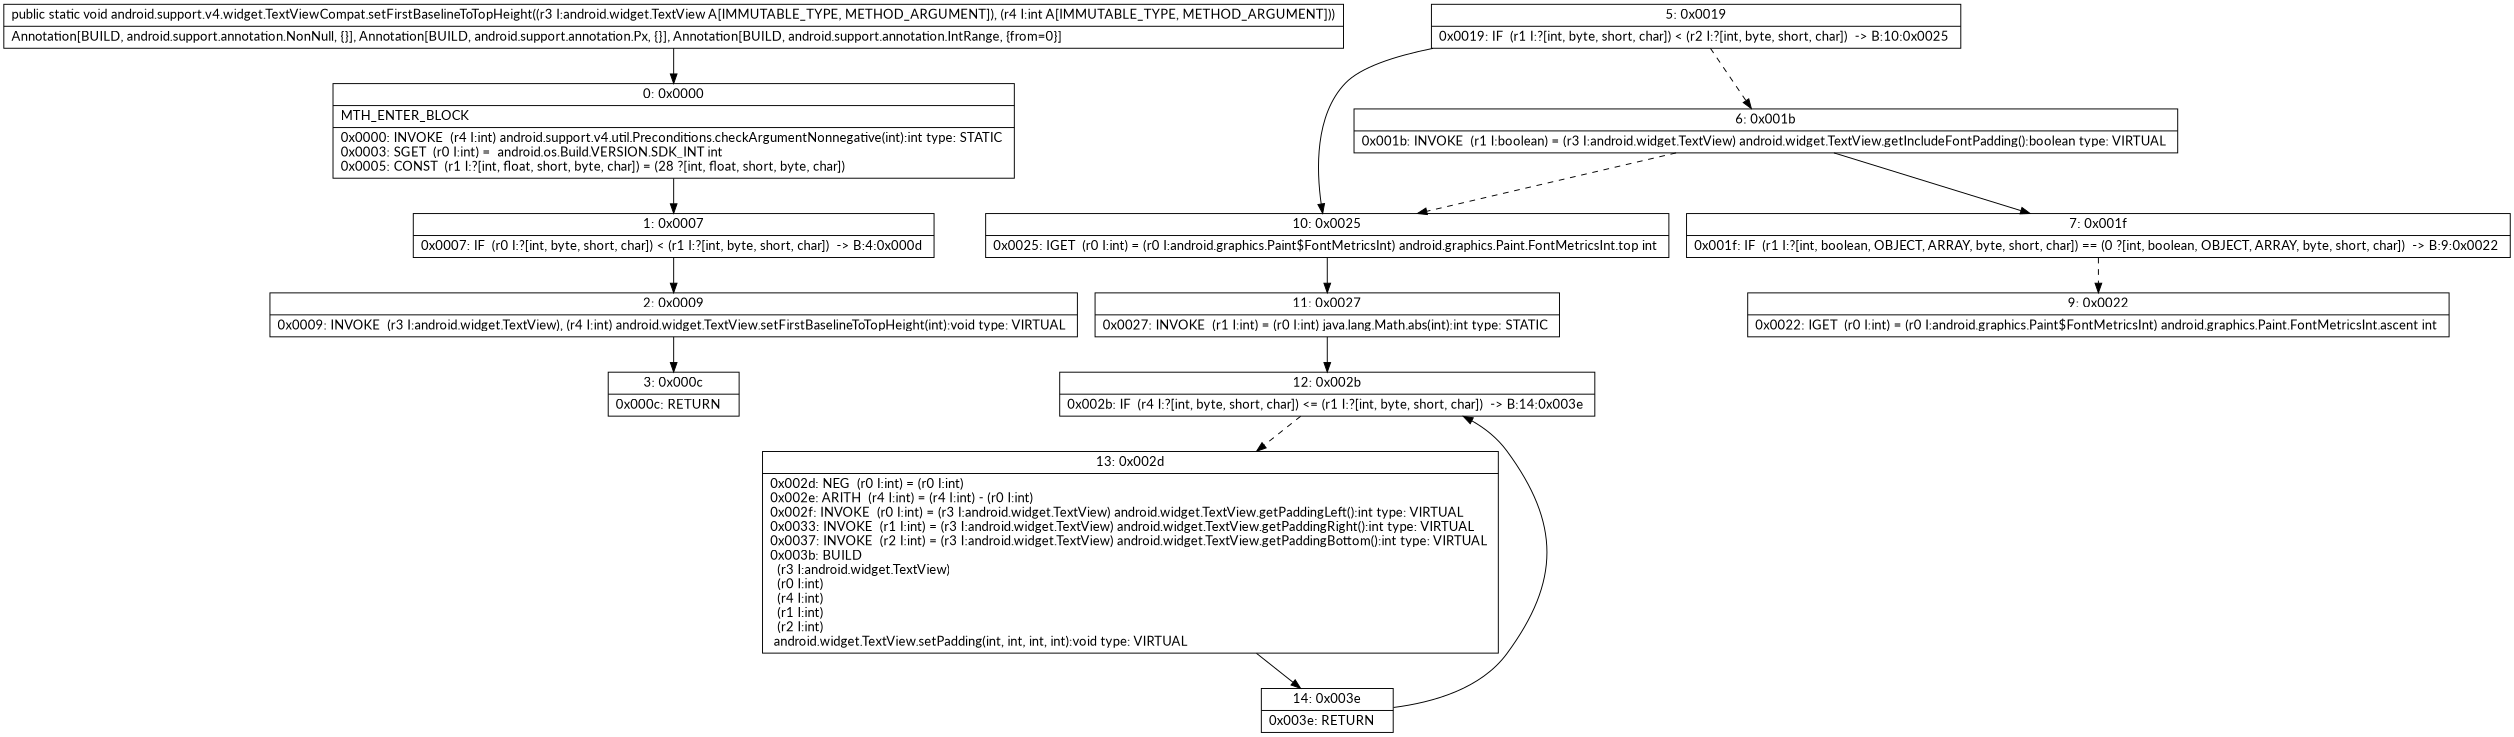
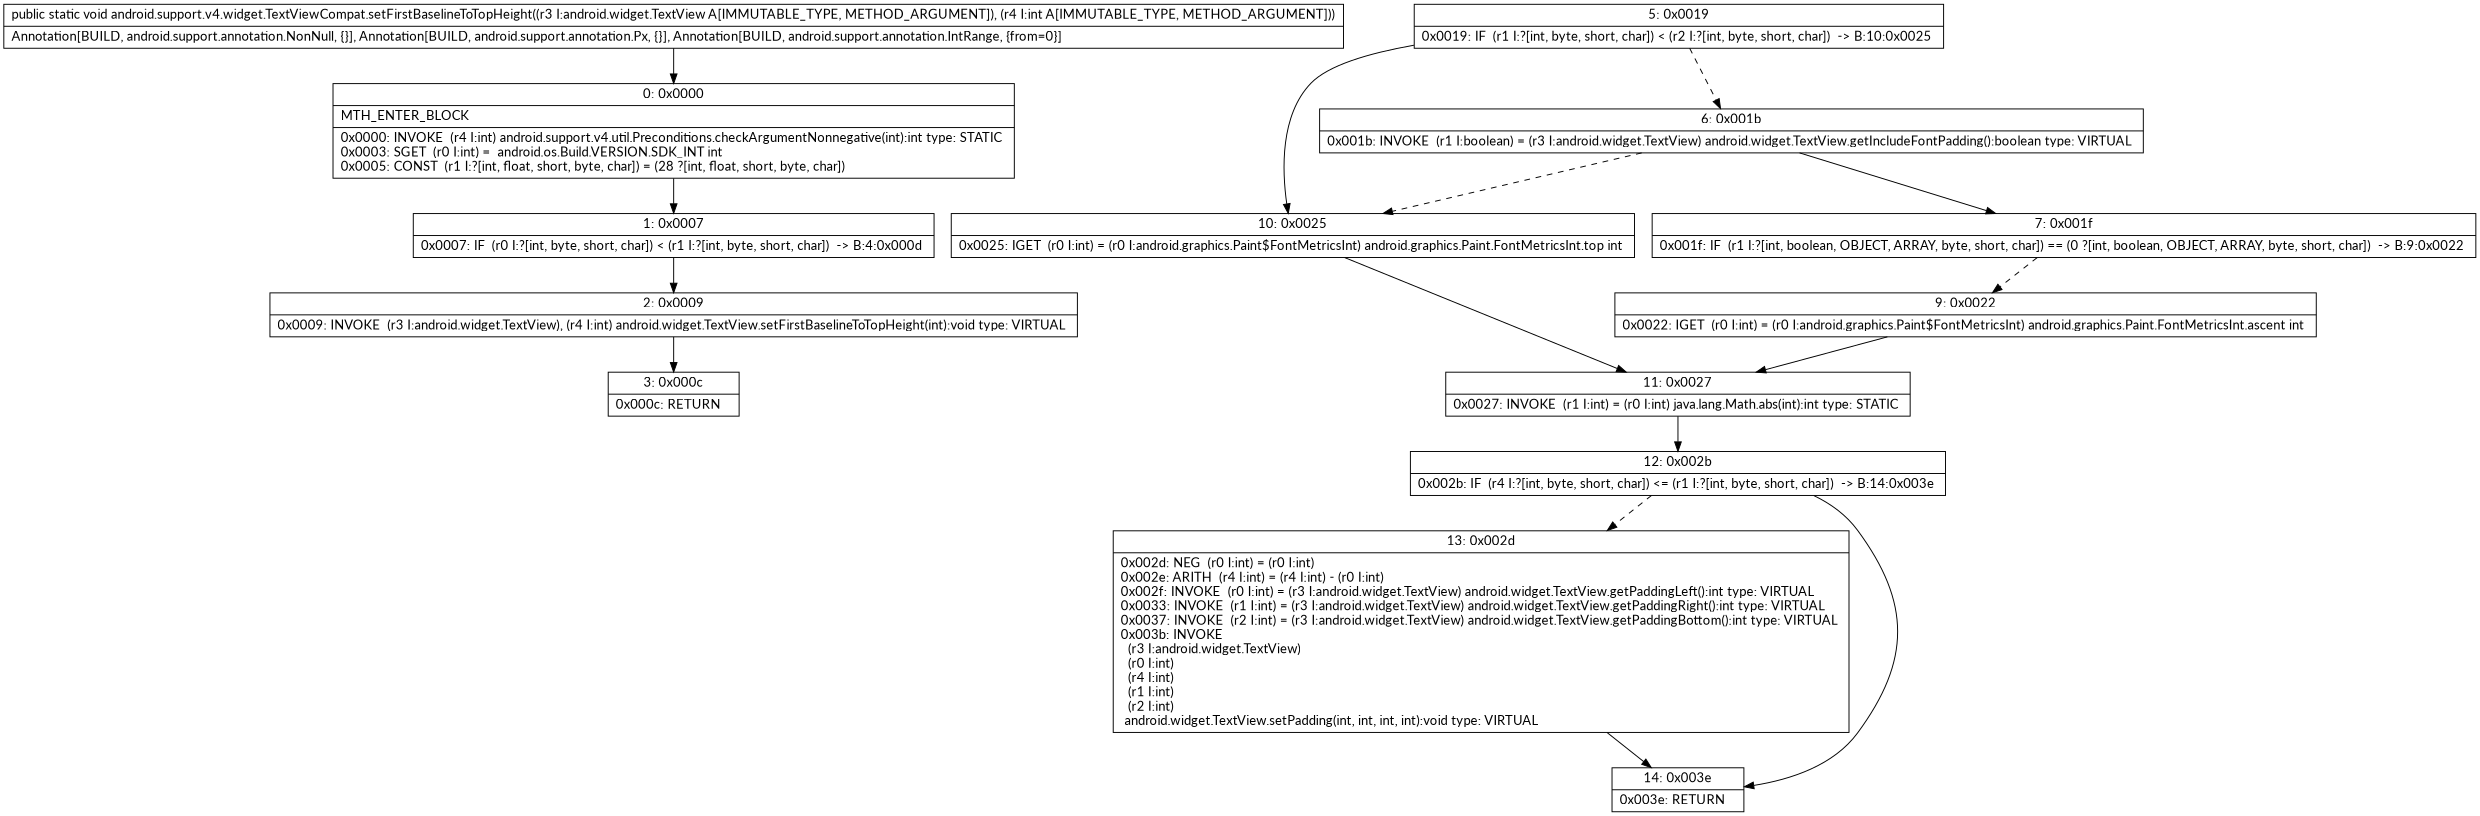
none -> (1826, 353)
(820, 556) -> (1176, 635)
(1540, 593) -> (1893, 663)
